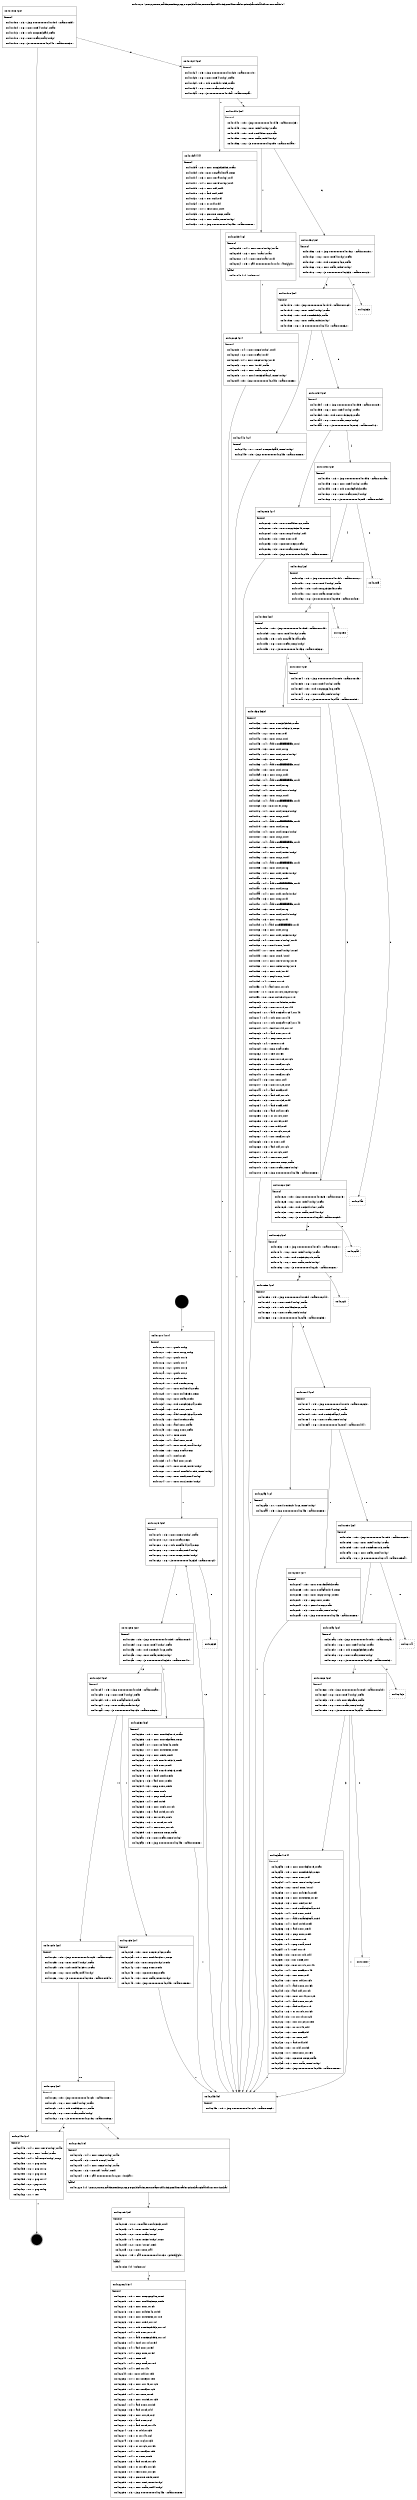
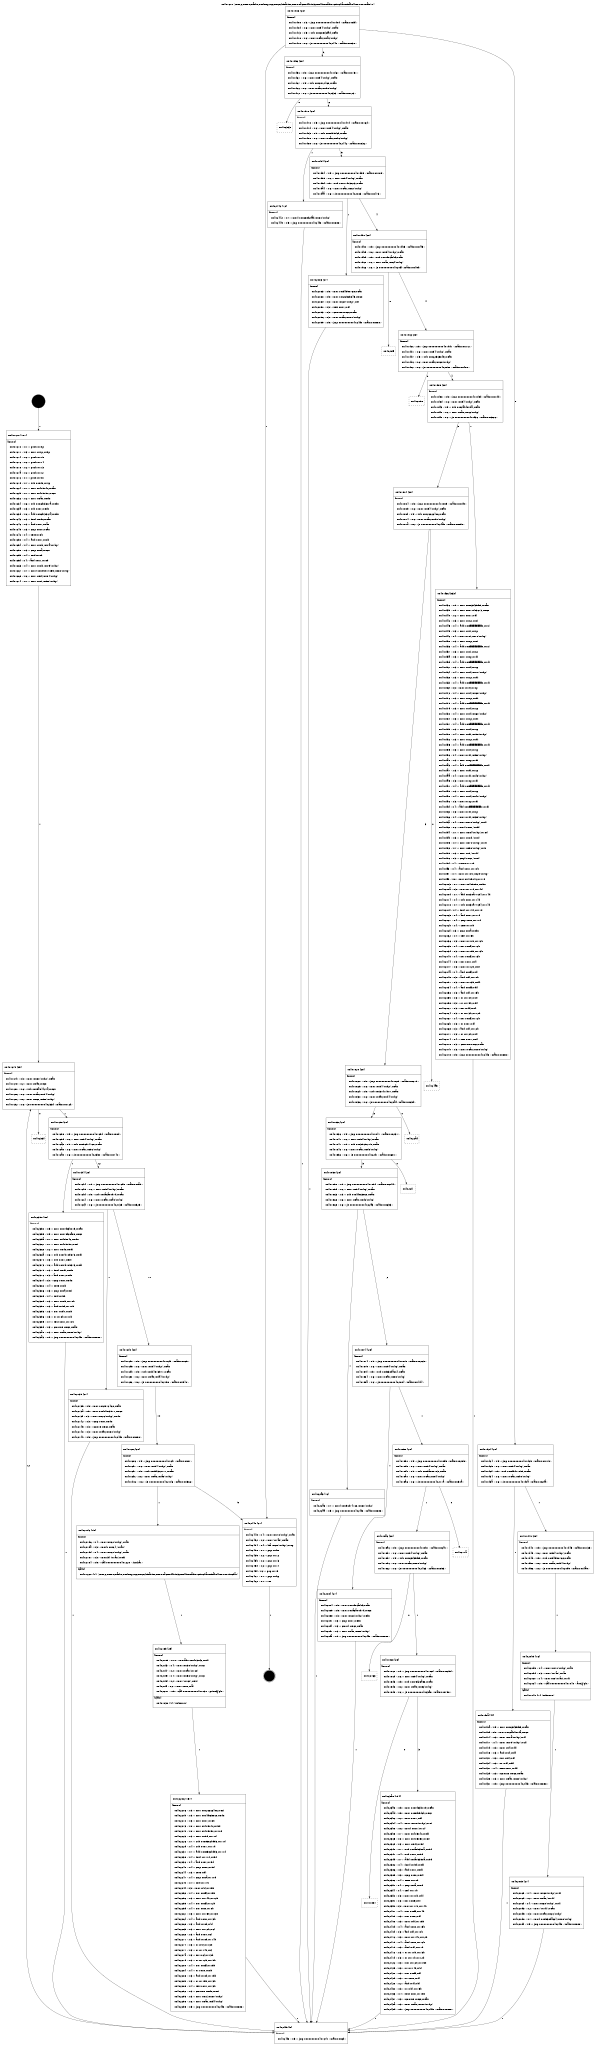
(299, 191) -> (322, 51)
(349, 1930) -> (271, 1990)
